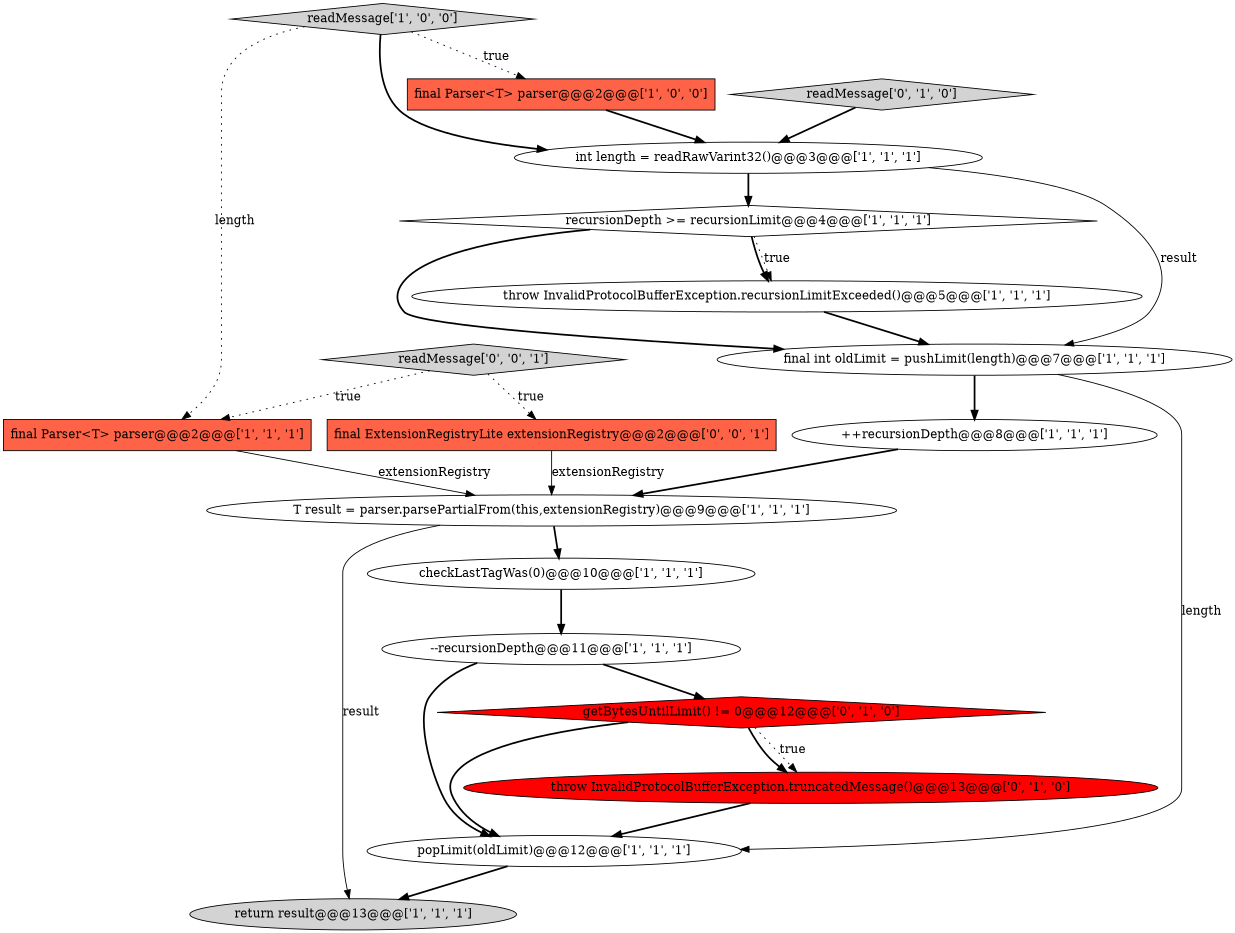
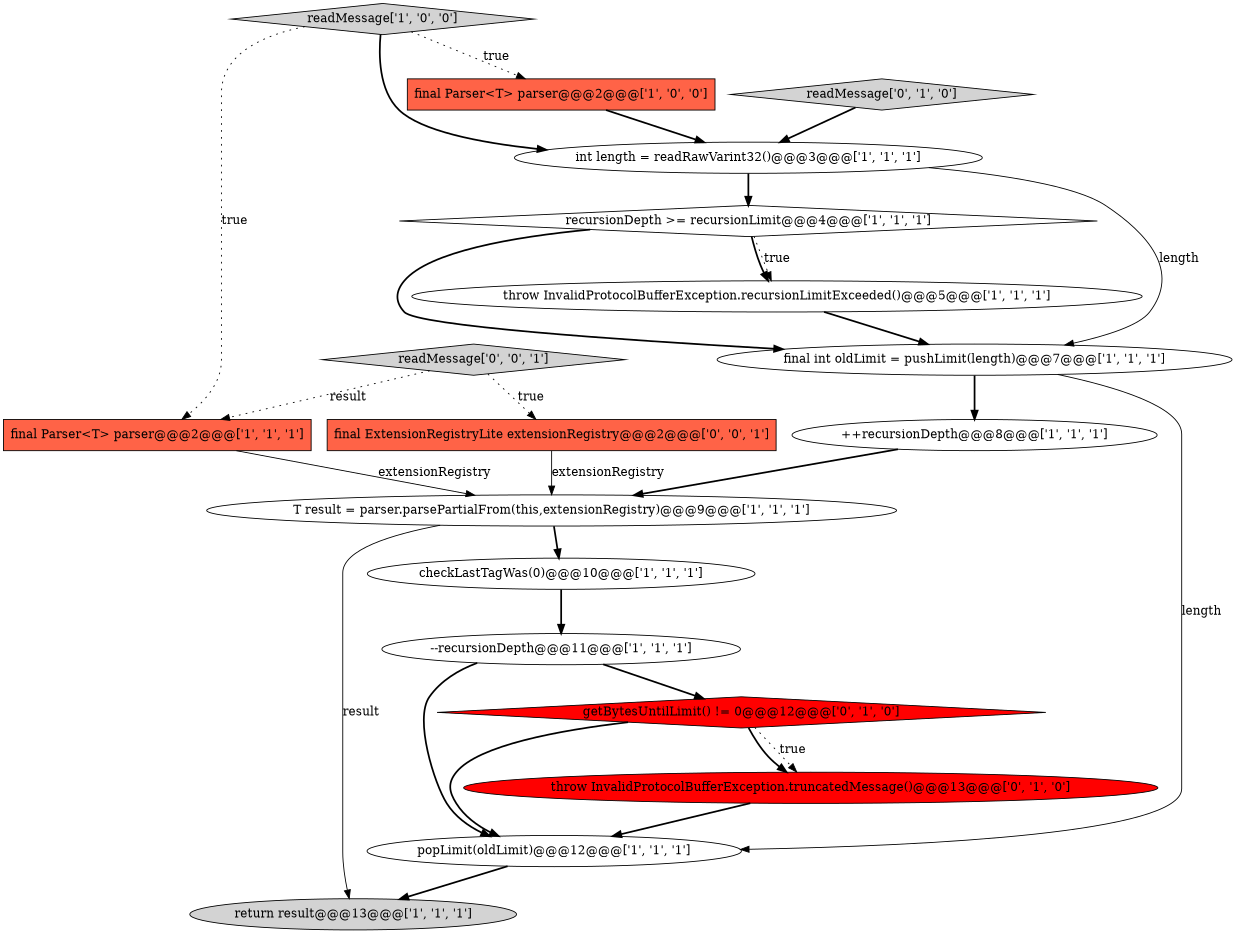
(235, 221) -> (235, 221)
(1179, 259) -> (1179, 259)
(348, 397) -> (348, 397)
